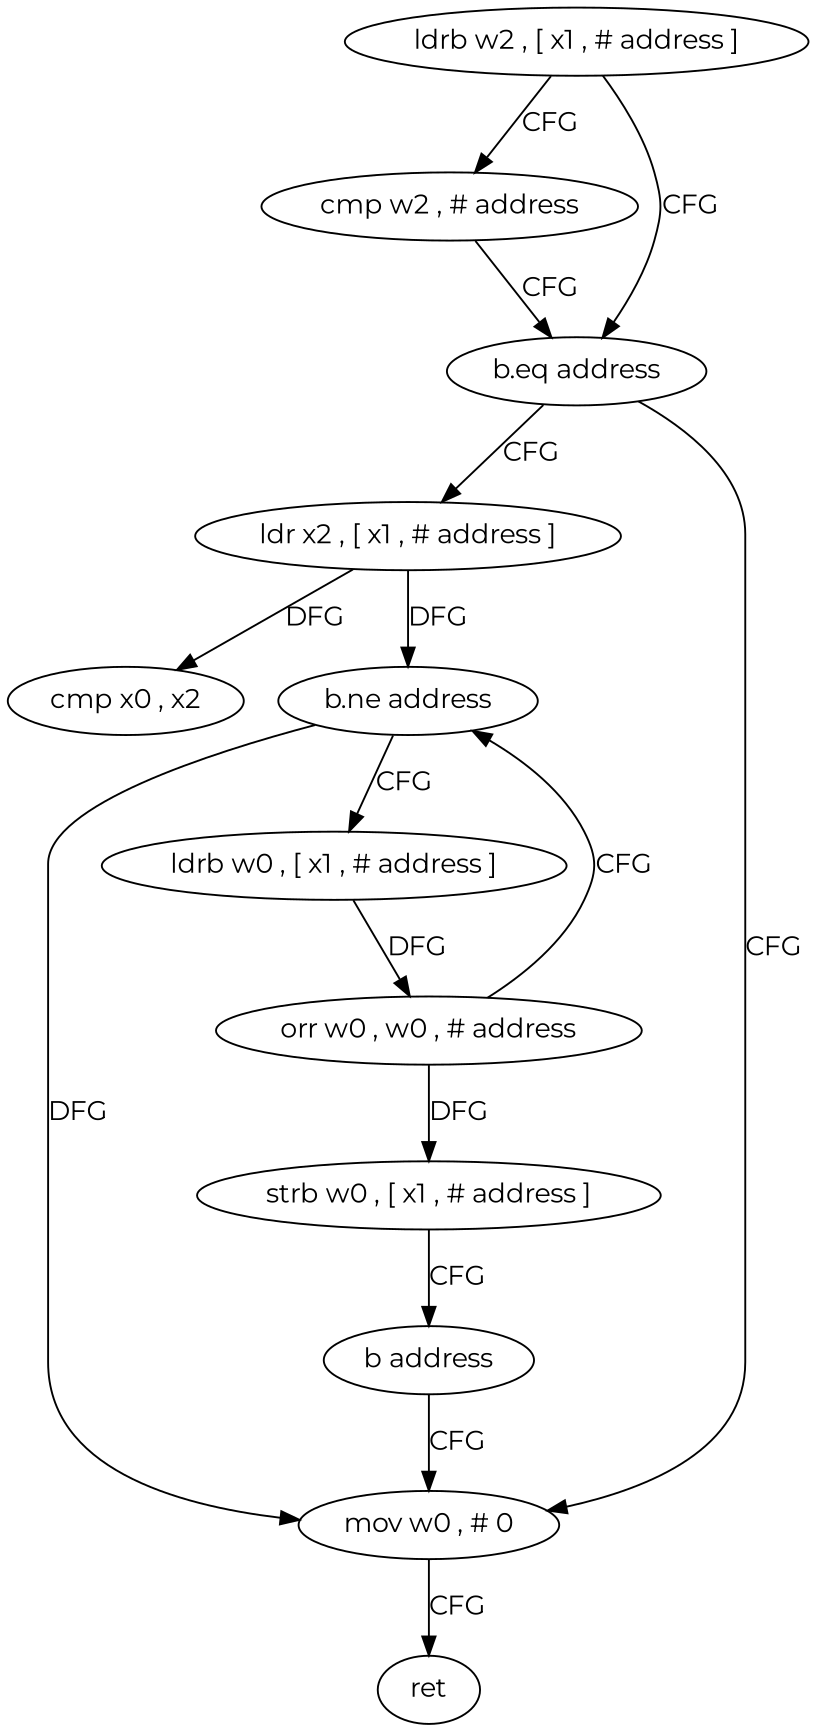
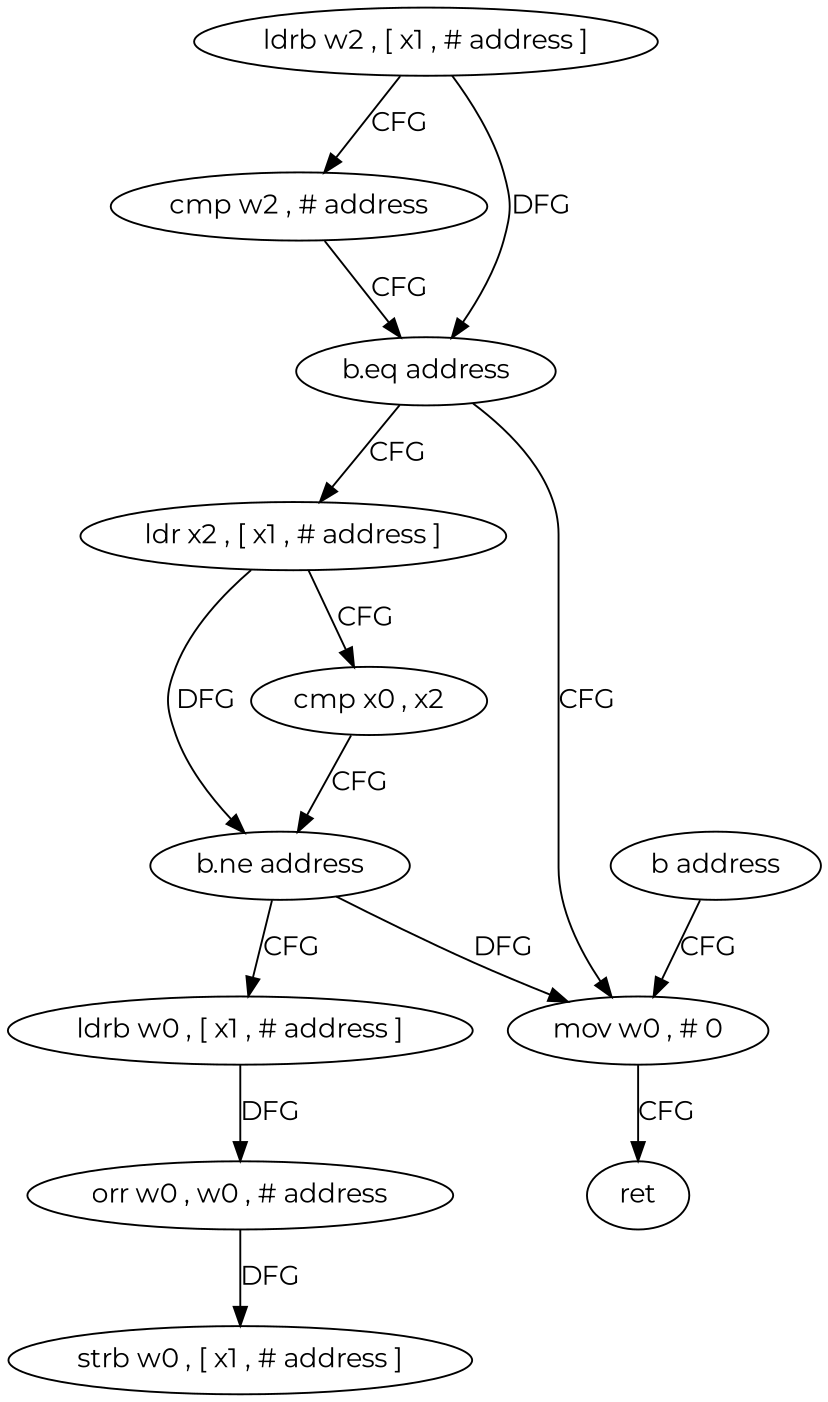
(690, 206) -> (541, 206)
(314, 619) -> (365, 619)
(594, 869) -> (329, 775)
(429, 1268) -> none
